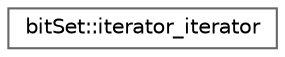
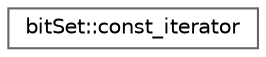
(143, 28) -> (133, 28)
